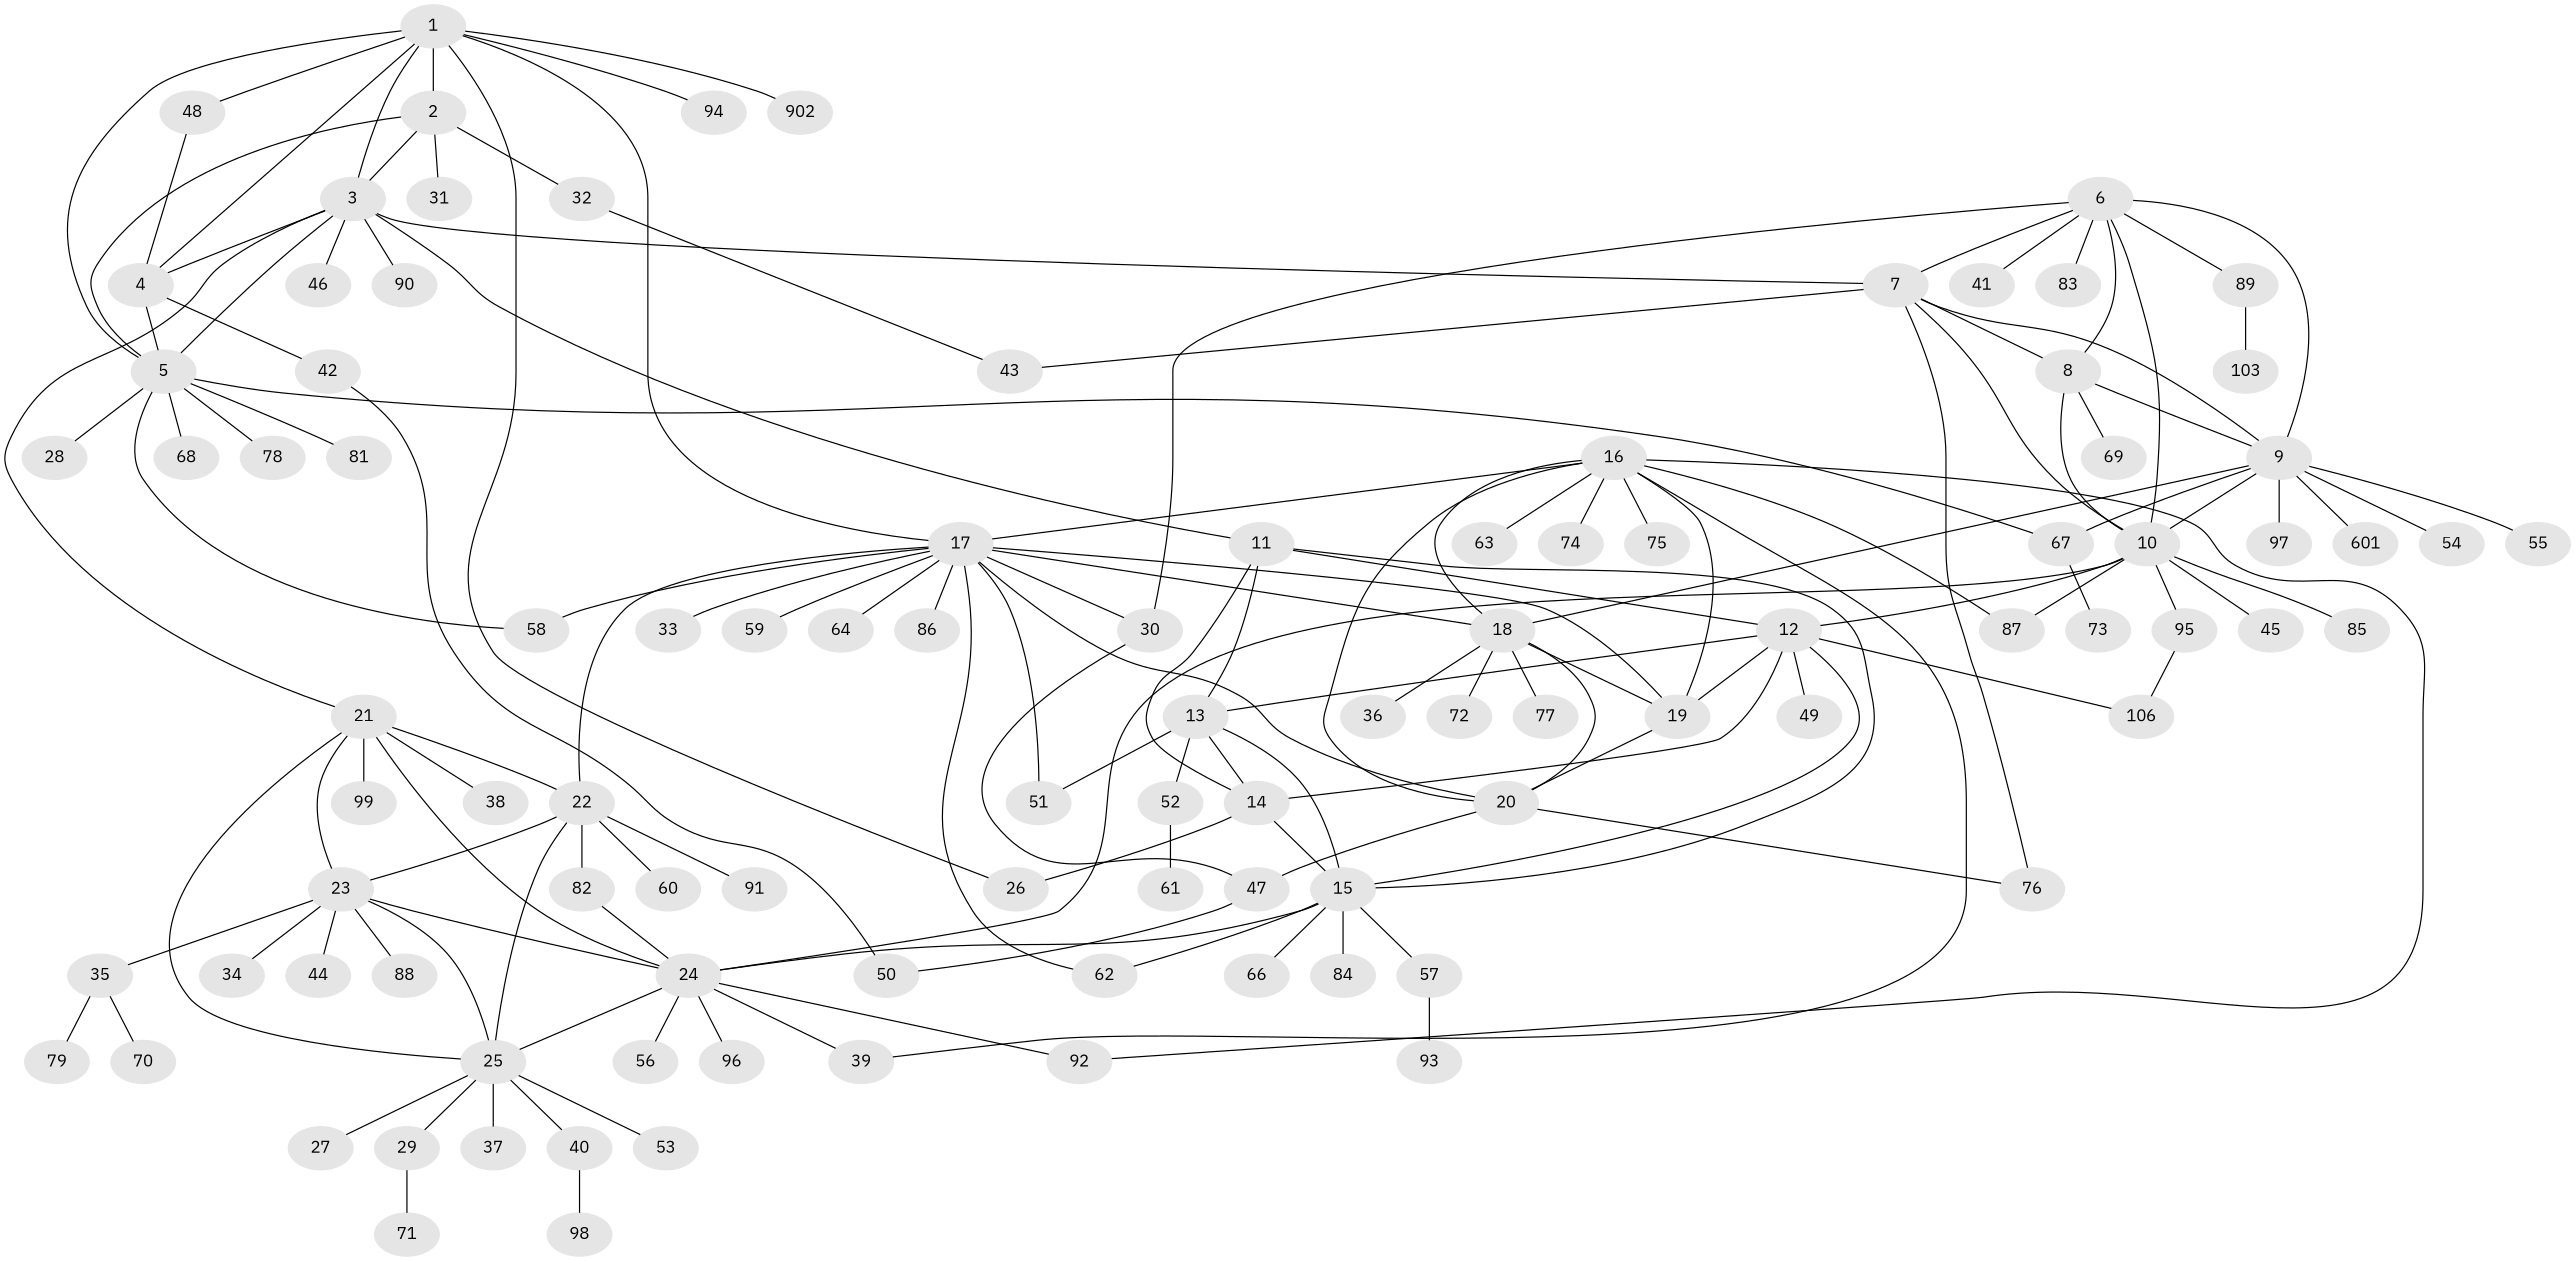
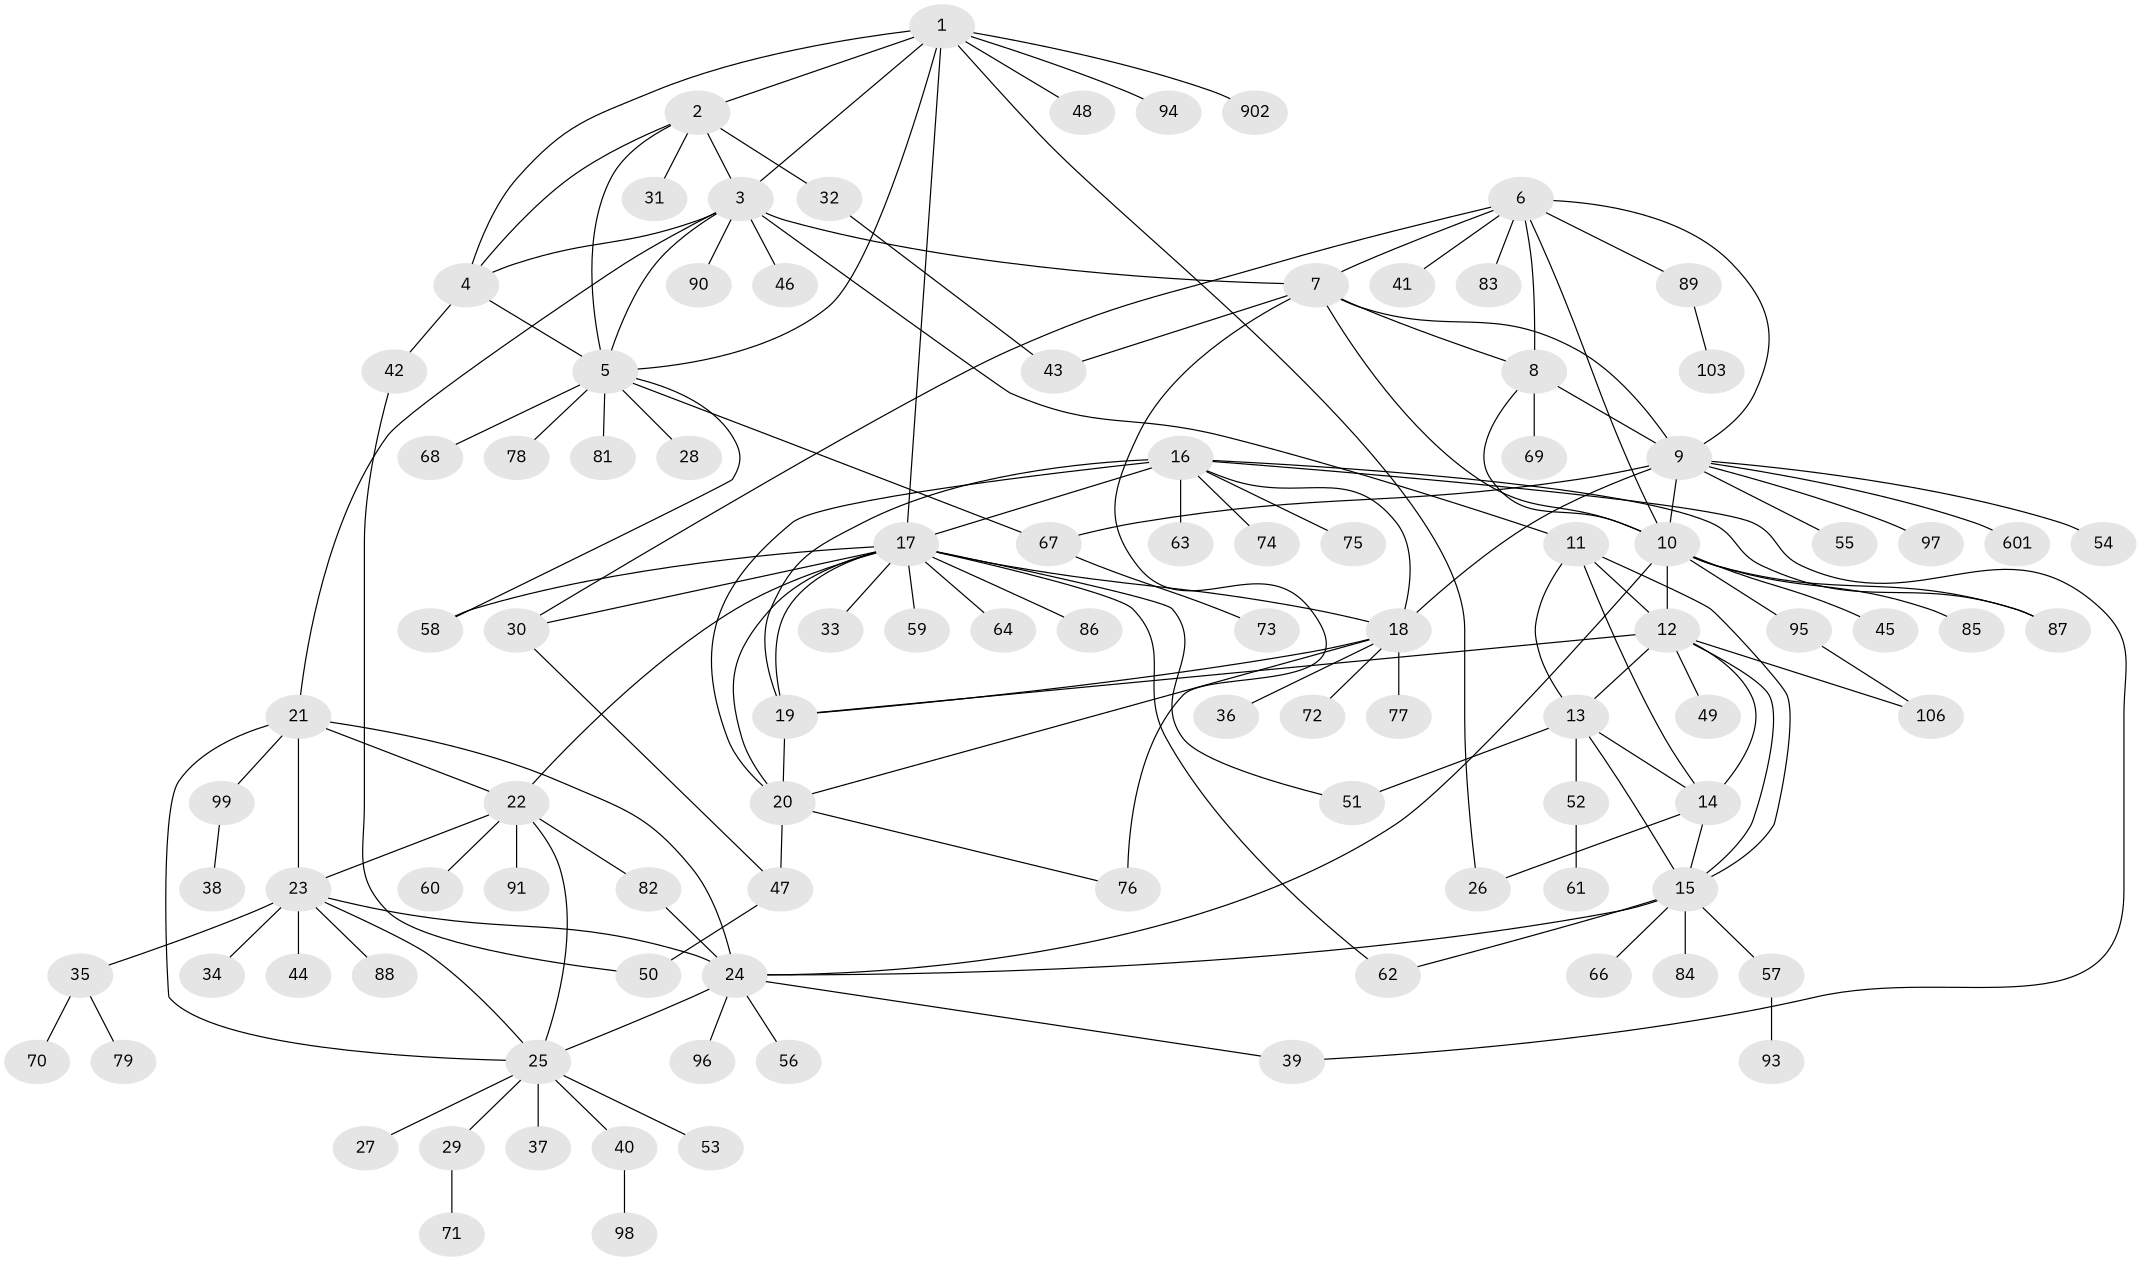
(164, 209) -> (565, 181)
(430, 760) -> (217, 846)
(1079, 1062) -> none
